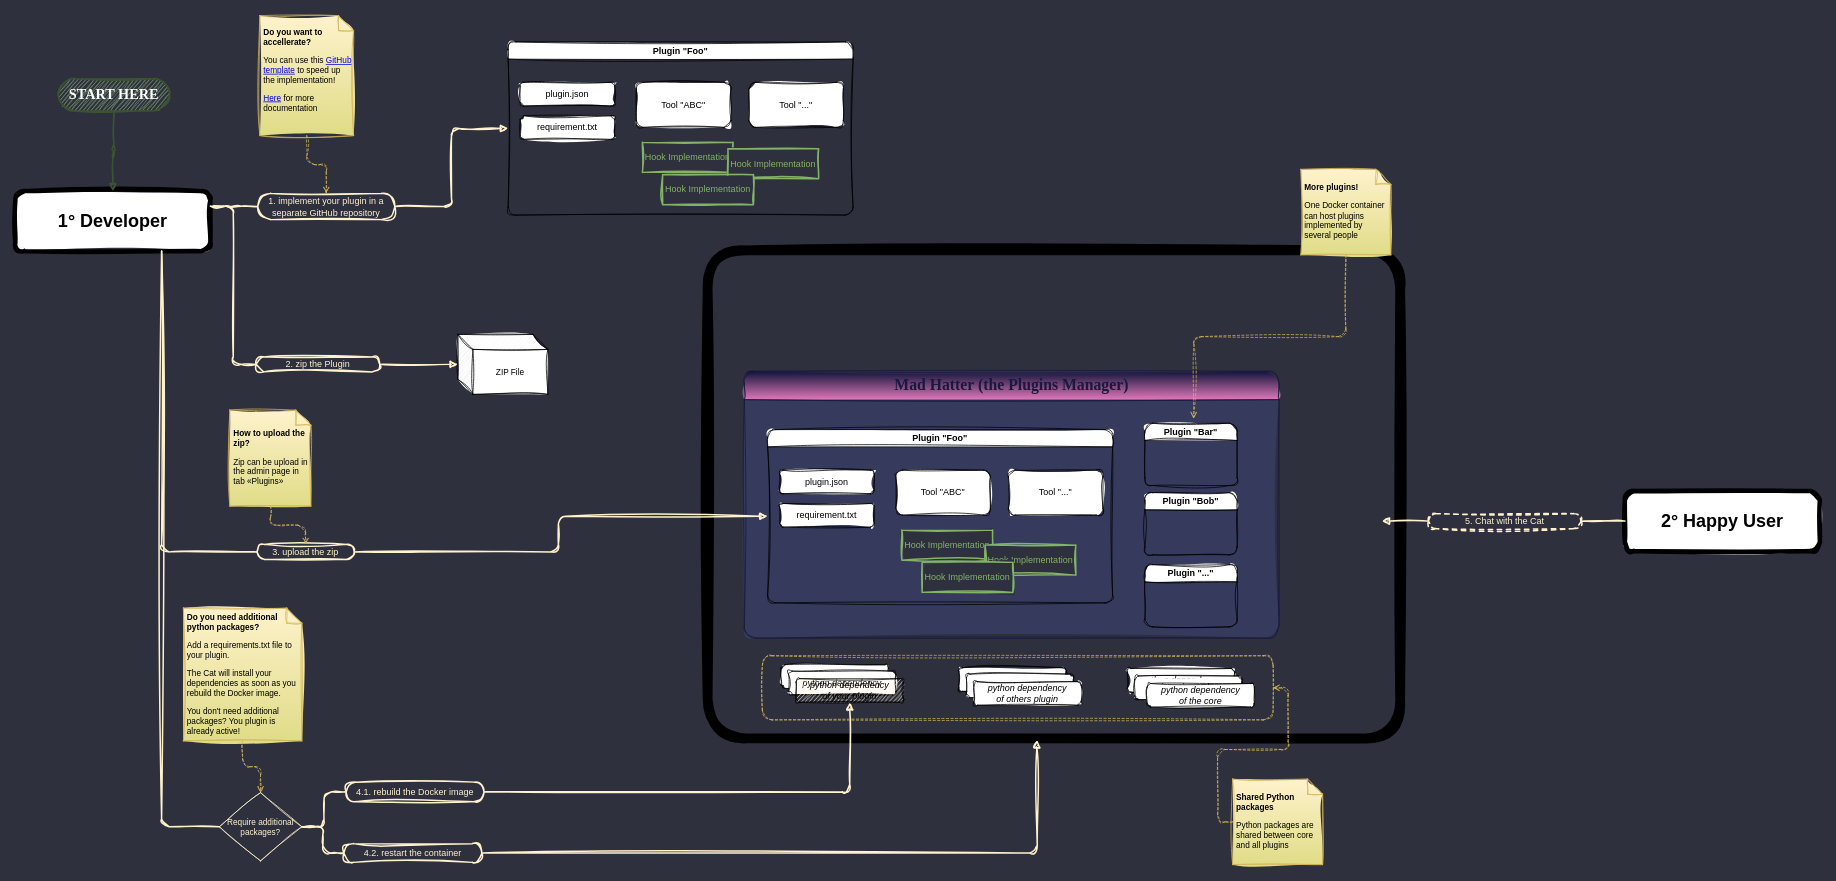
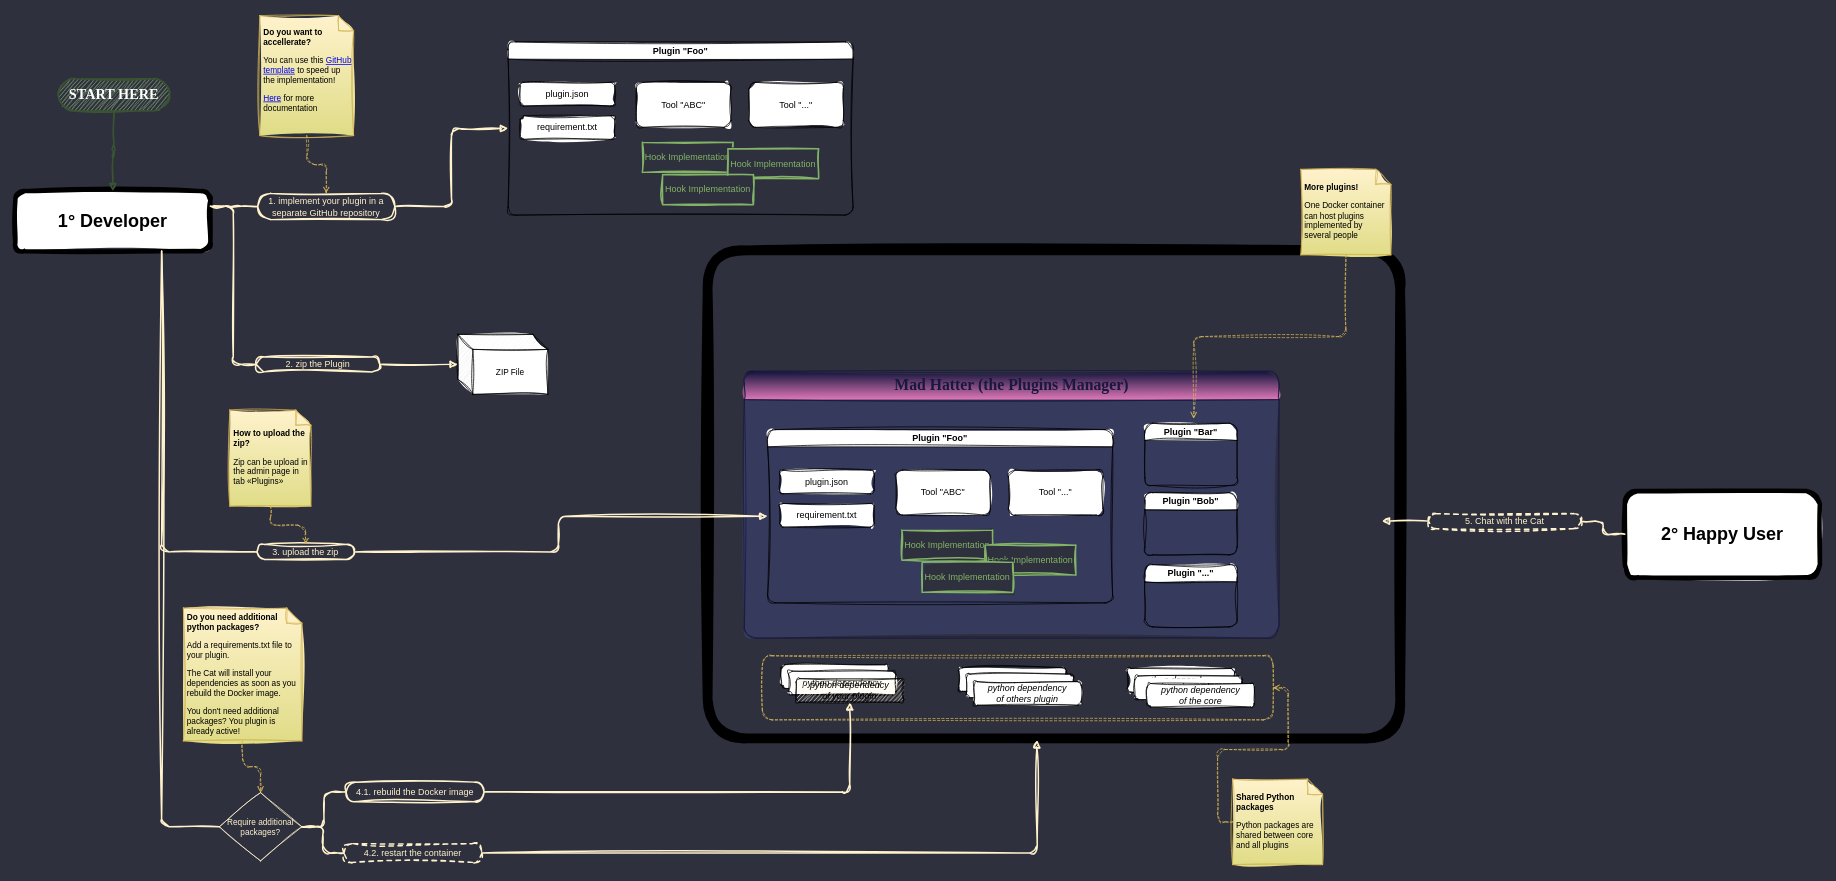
(1722, 521) -> (1722, 534)
(413, 853) -> (413, 853)
